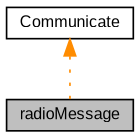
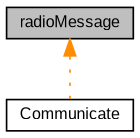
(70, 78) -> (70, 78)
